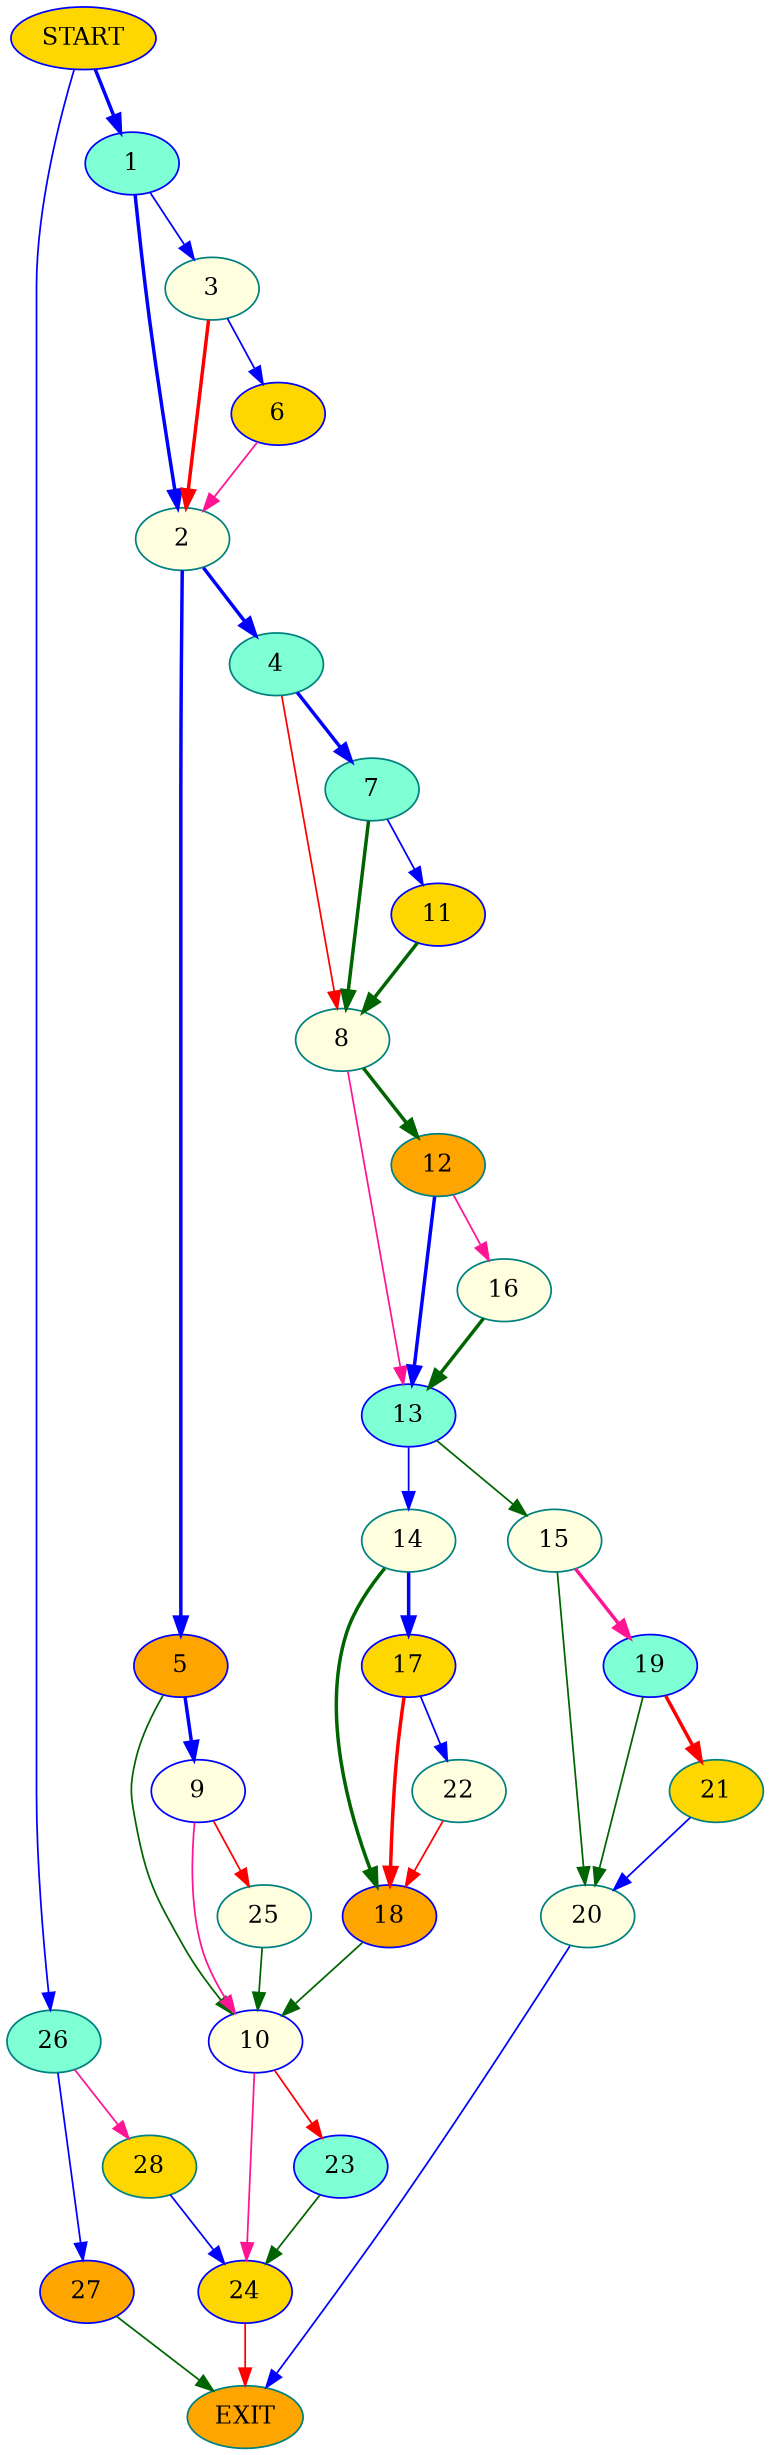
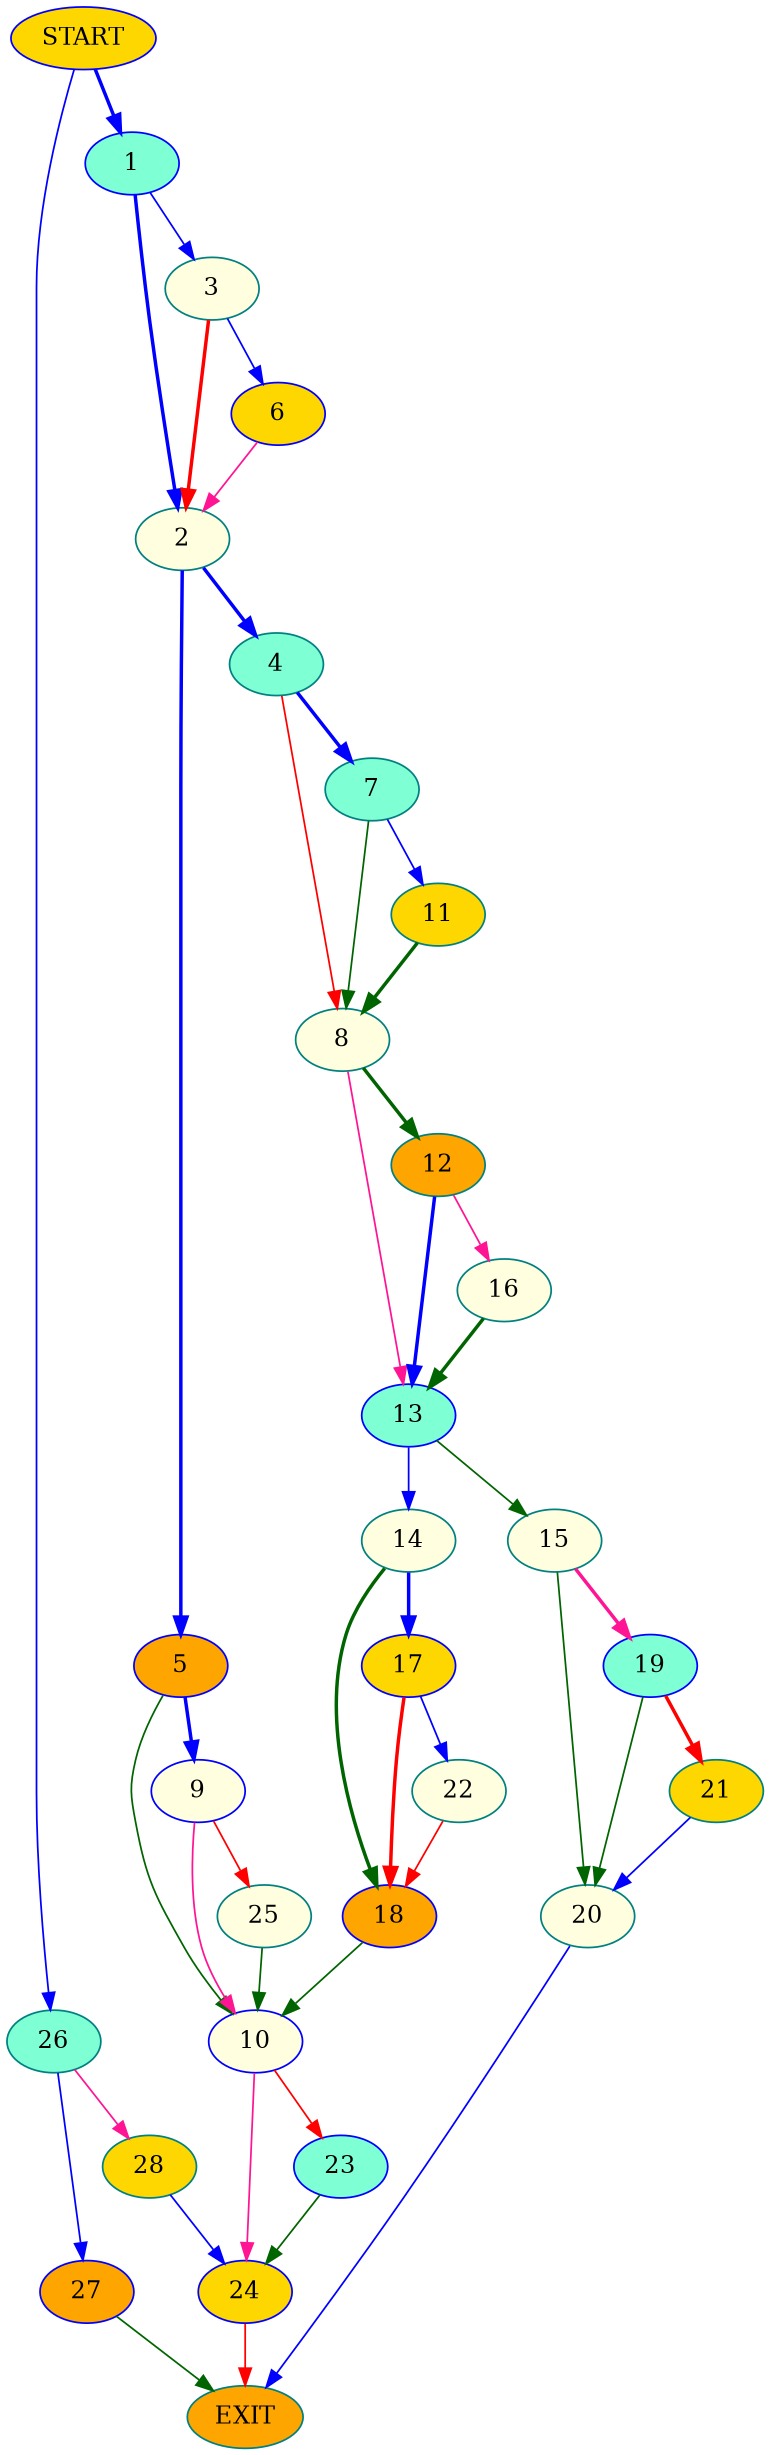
(358, 906) -> (358, 906)
(438, 915) -> (438, 915)
